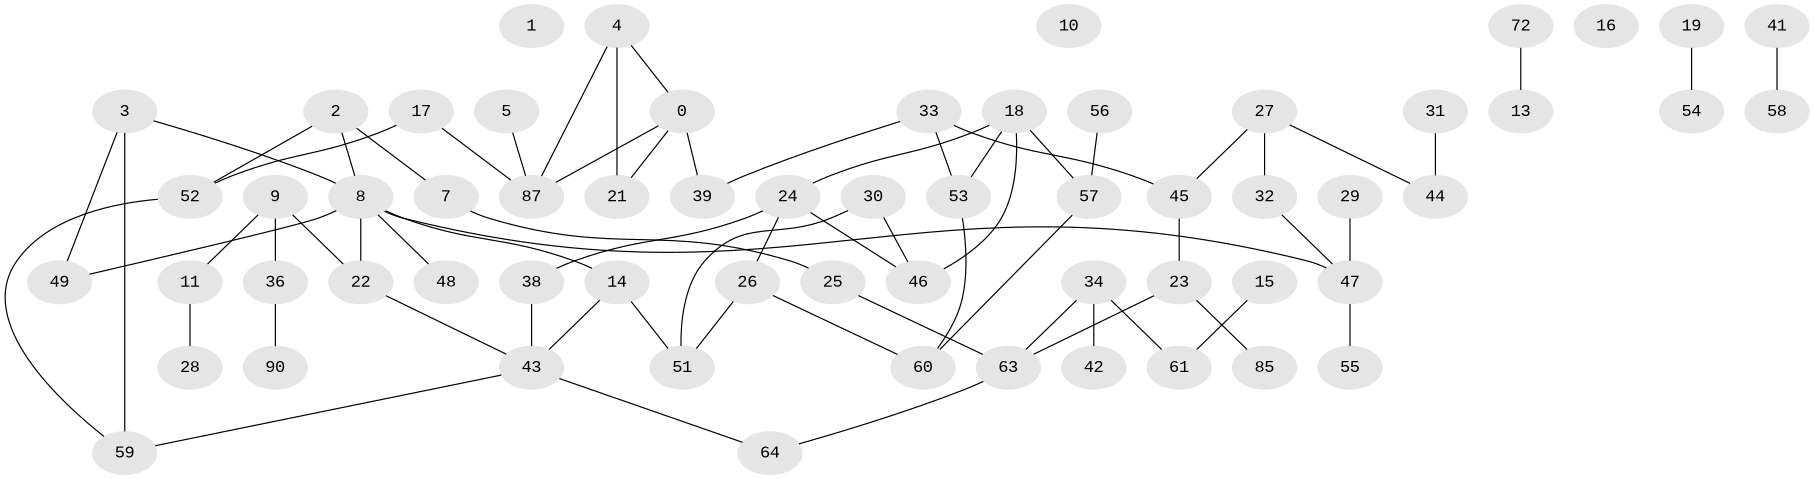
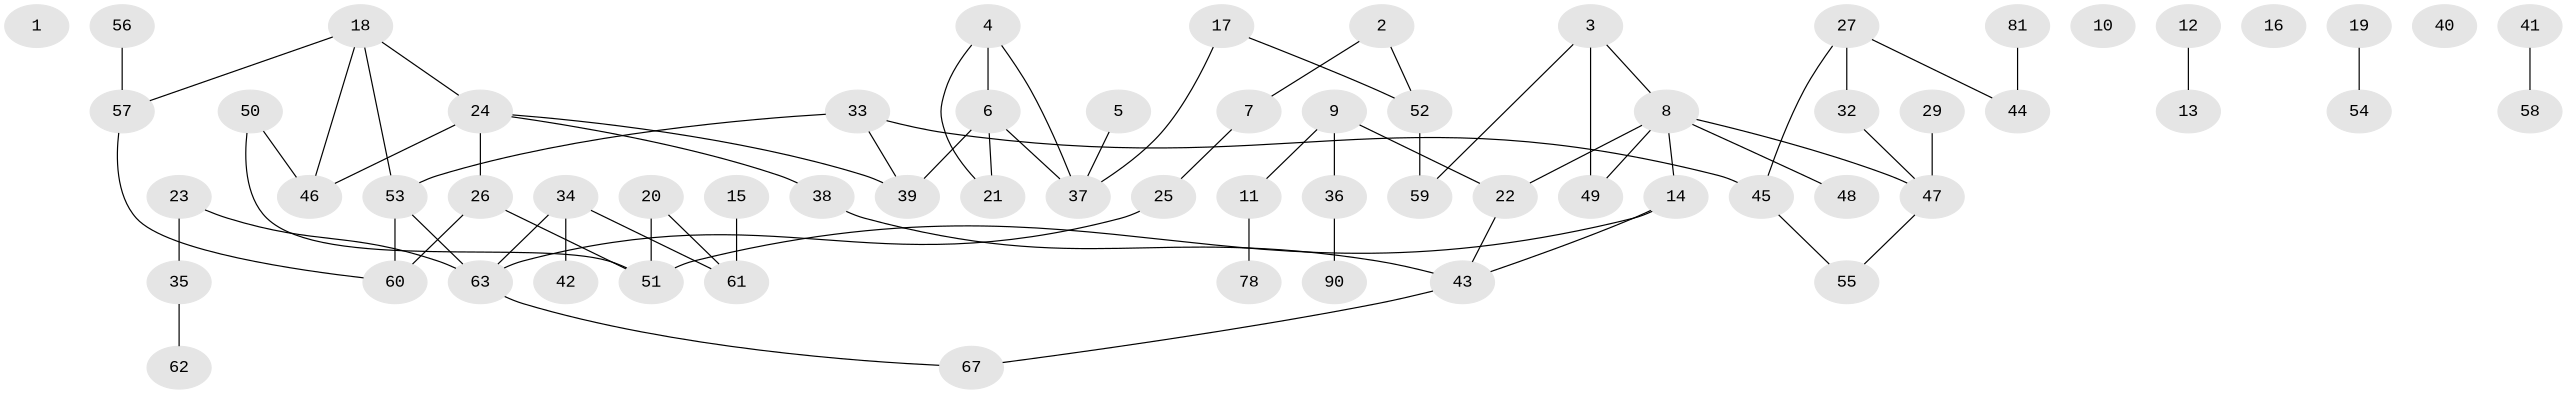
(1521, 26) -> (2188, 26)
none -> (2445, 26)
(682, 111) -> (988, 111)
(1435, 111) -> (2018, 26)
none -> (700, 138)
(348, 154) -> none
(532, 197) -> (1078, 197)
none -> (651, 197)
(873, 197) -> (250, 111)
none -> (432, 235)
(1179, 244) -> (1804, 239)
none -> (179, 368)
(190, 368) -> (1249, 282)
(1265, 368) -> (179, 282)
(328, 410) -> none
(770, 453) -> (971, 368)
